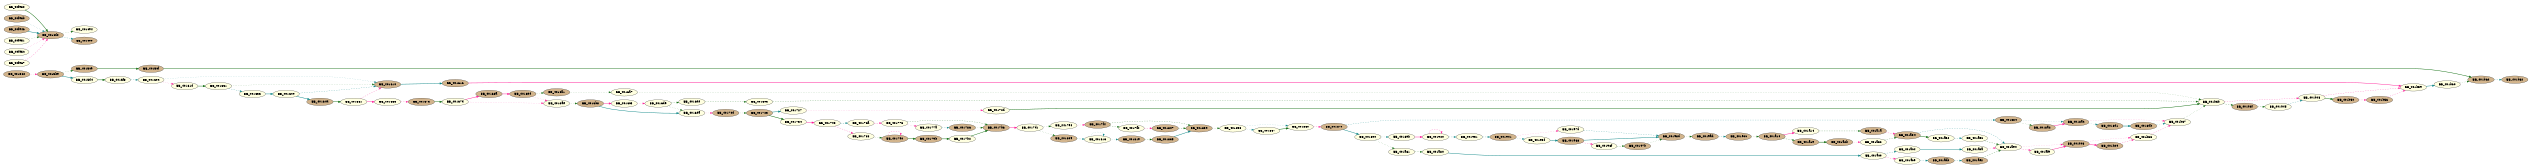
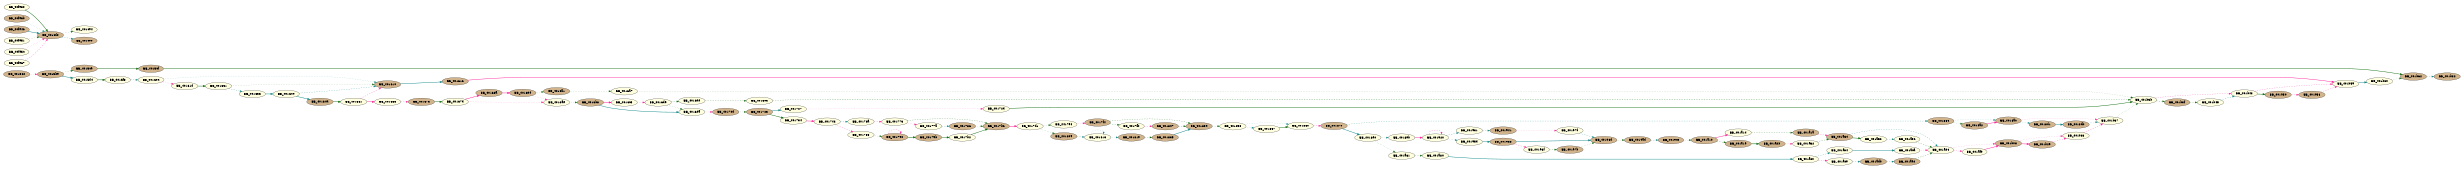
(1519, 139) -> (1451, 140)
